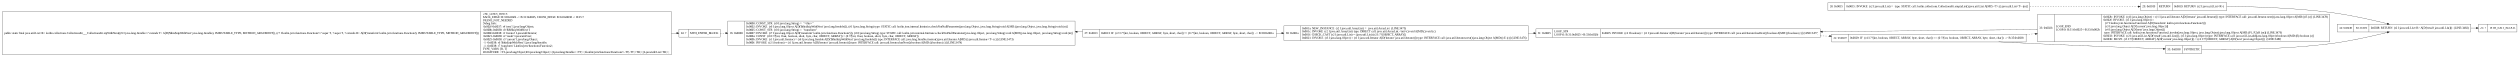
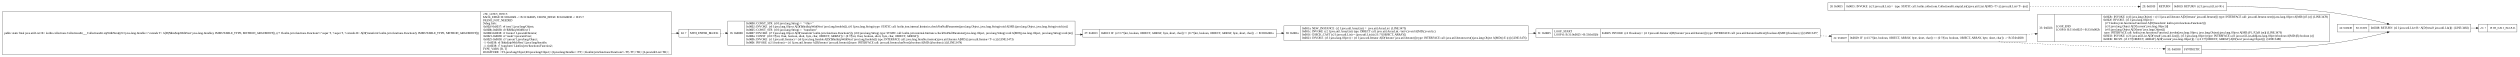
(1561, 31) -> (1563, 31)
(1930, 31) -> none
(1080, 32) -> (1078, 35)
(2081, 46) -> (2081, 46)
